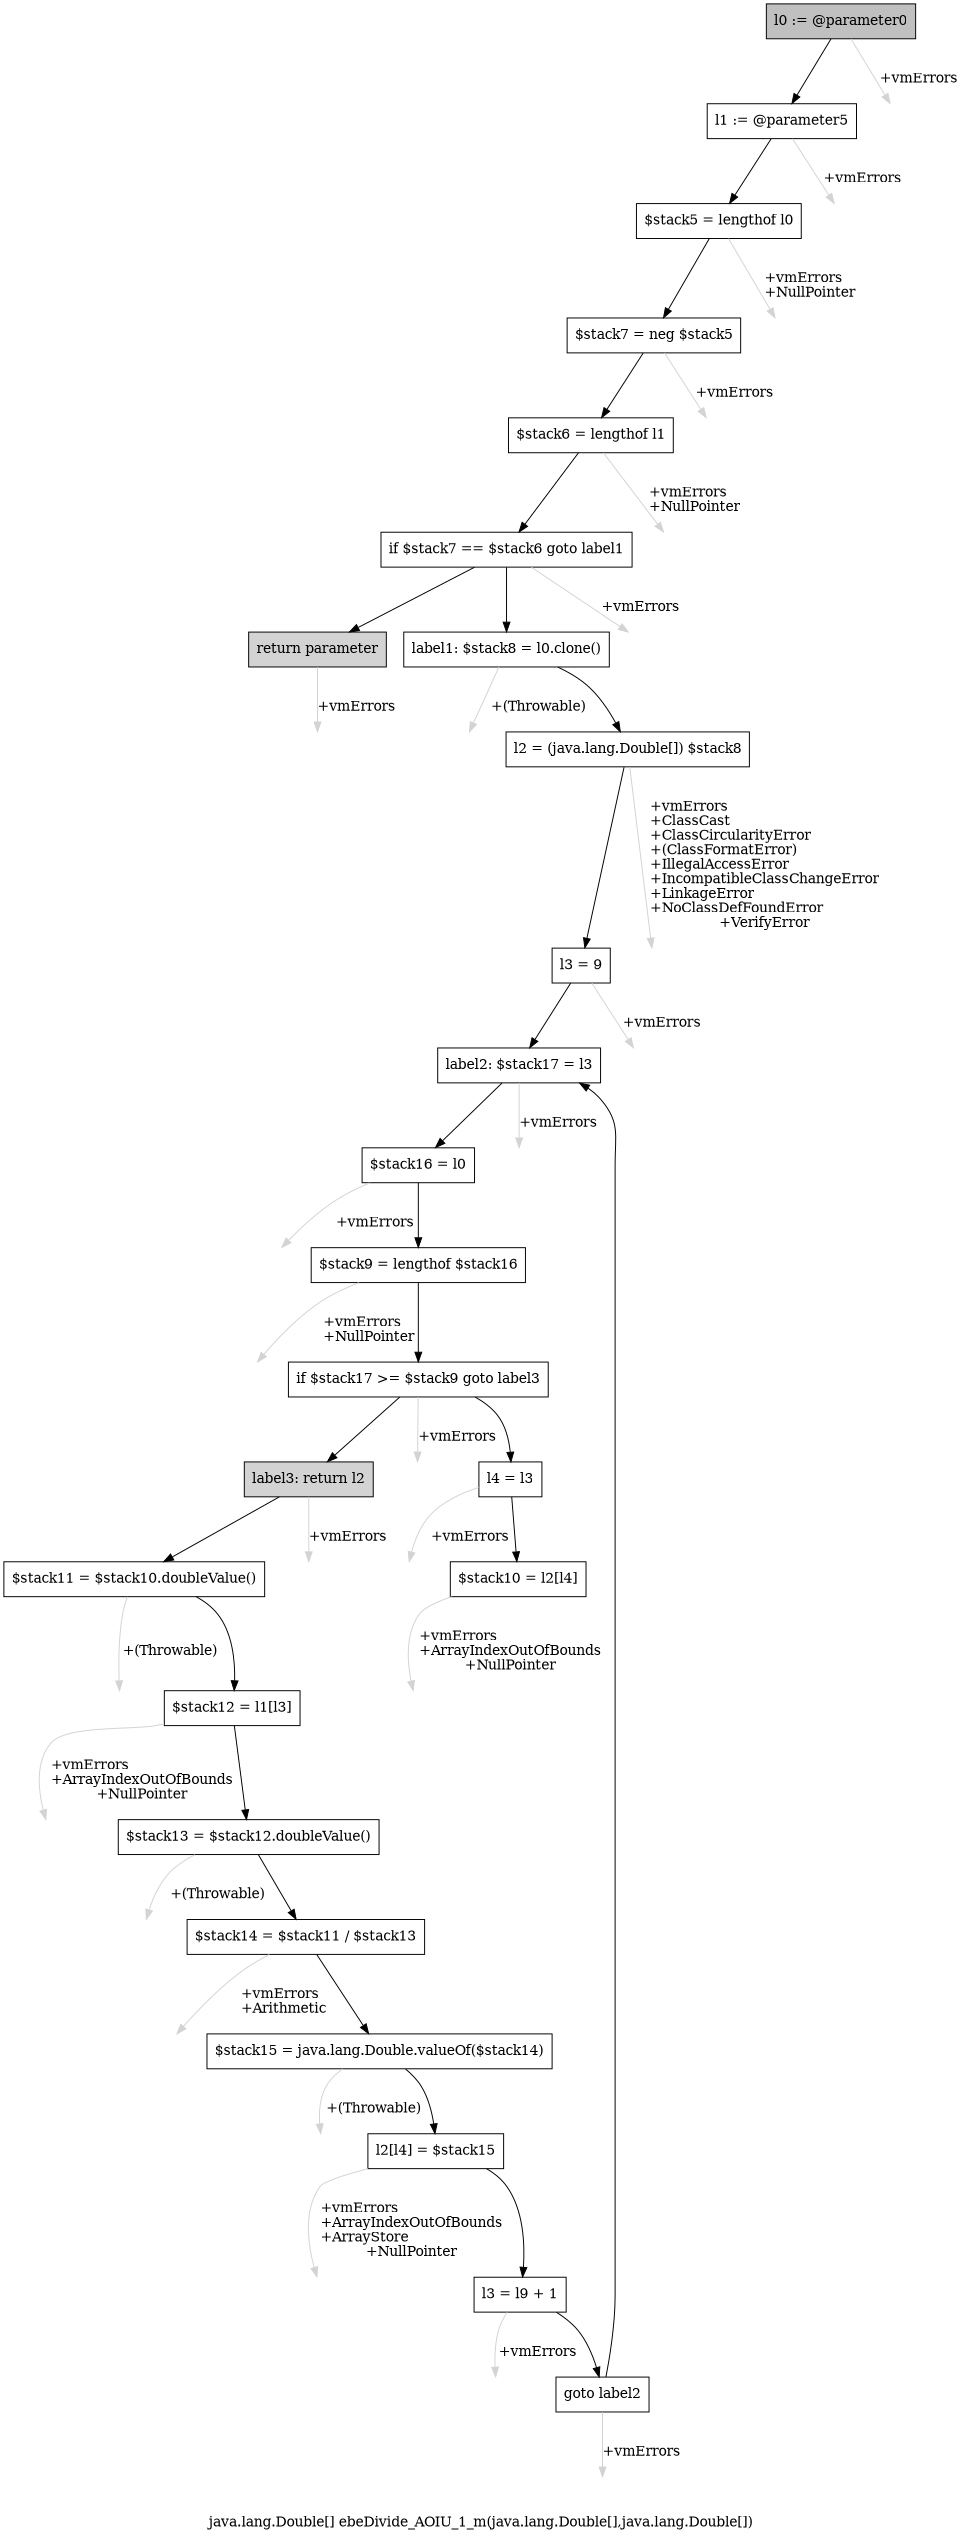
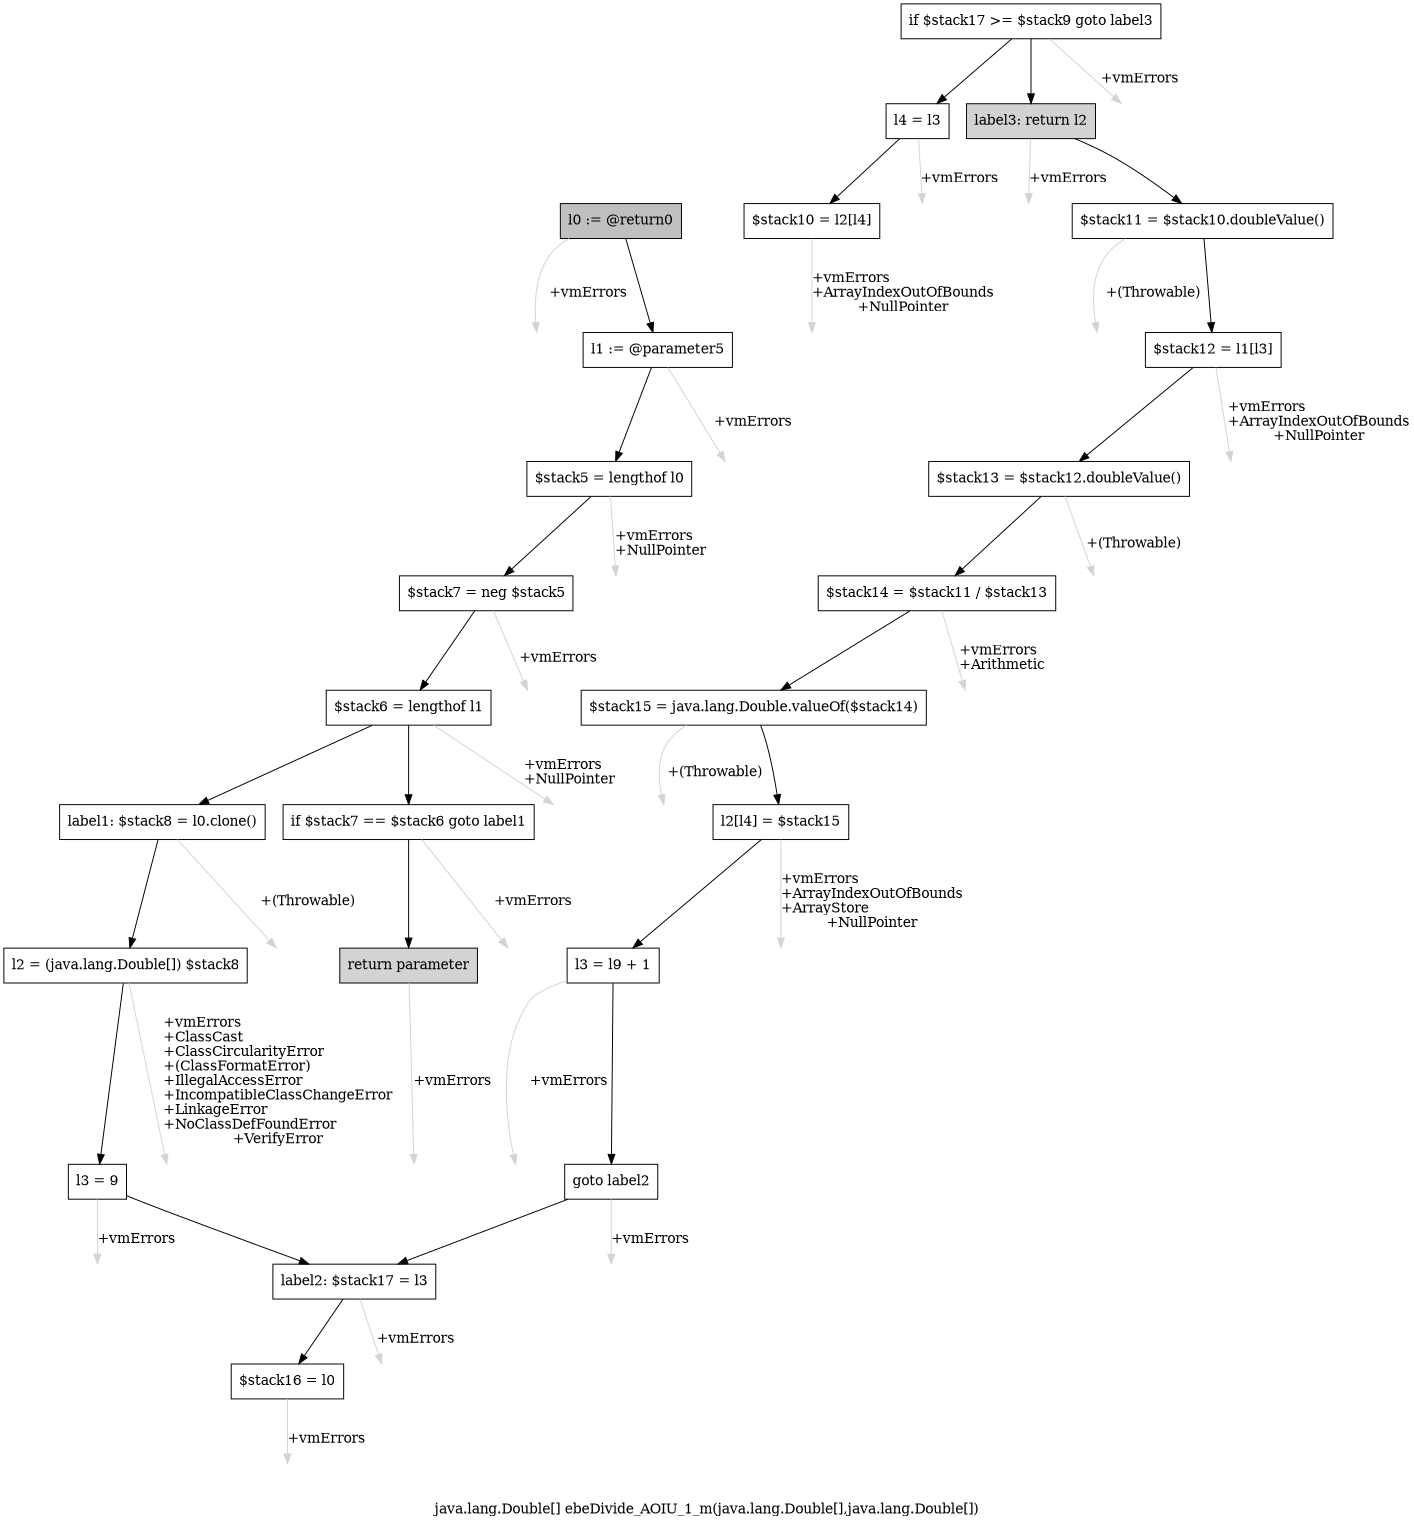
(841, 21) -> (621, 221)
(507, 595) -> (290, 763)
(418, 1265) -> none
